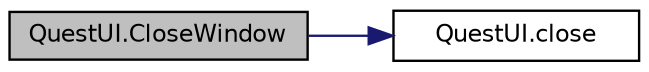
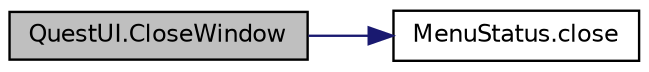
(516, 36) -> (516, 36)
